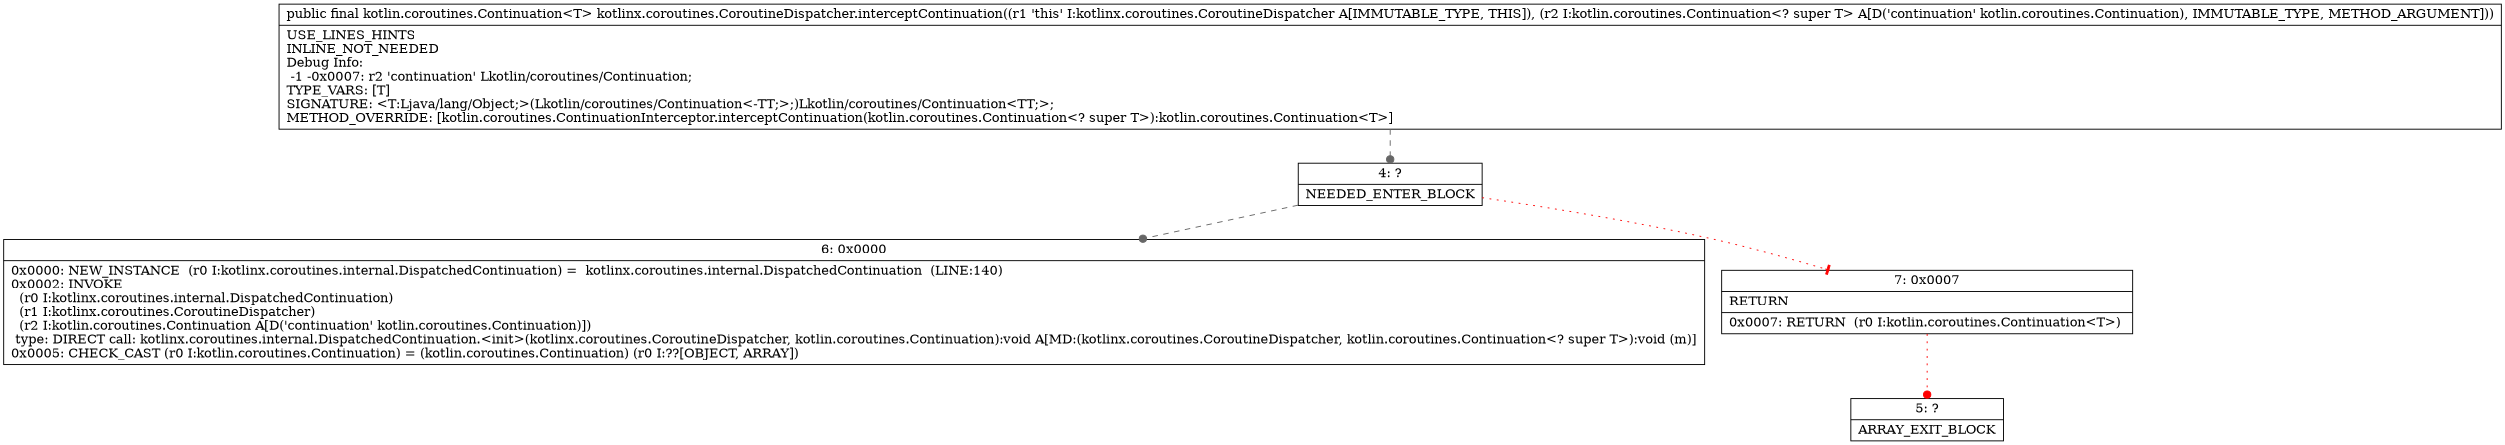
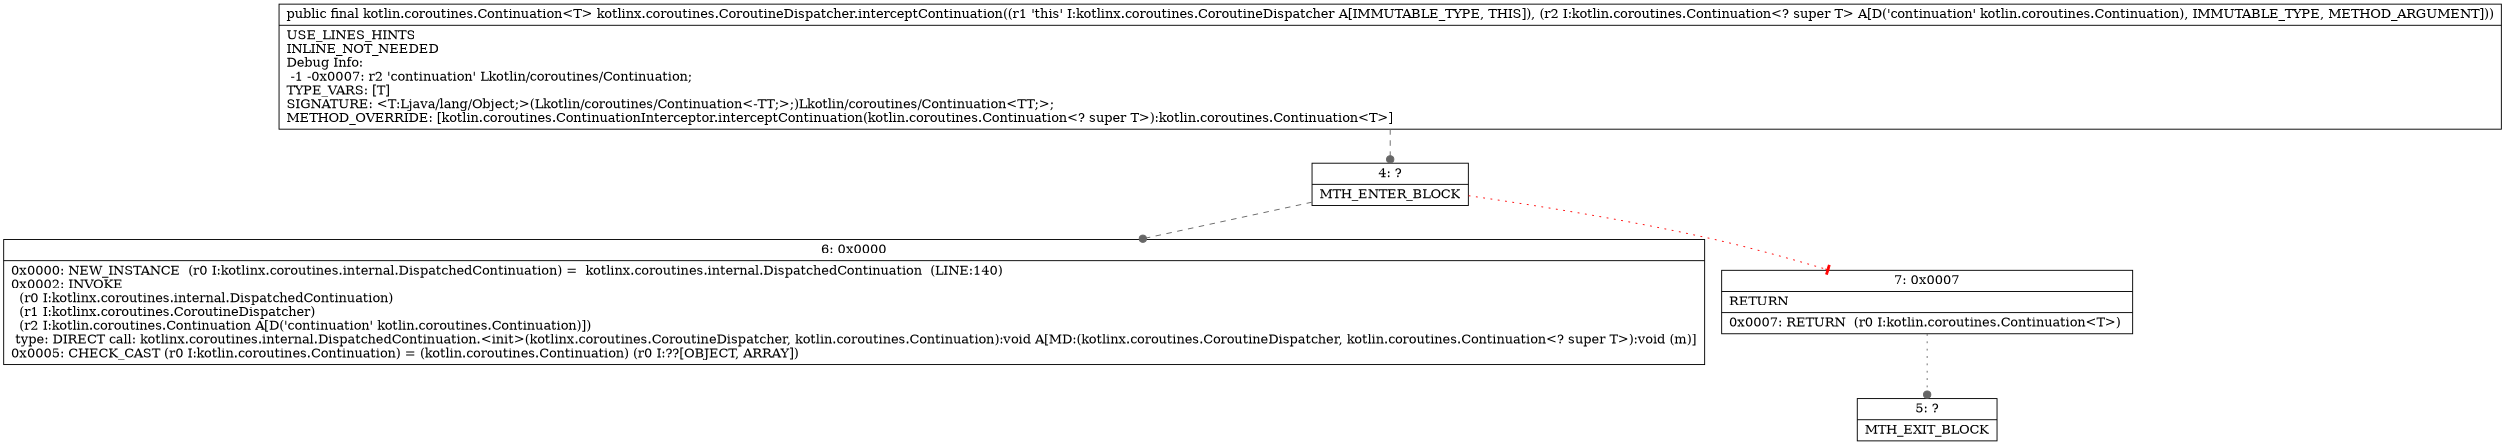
(1390, 194) -> (1390, 194)
(1927, 362) -> (1927, 362)
(1927, 430) -> (1927, 430)
